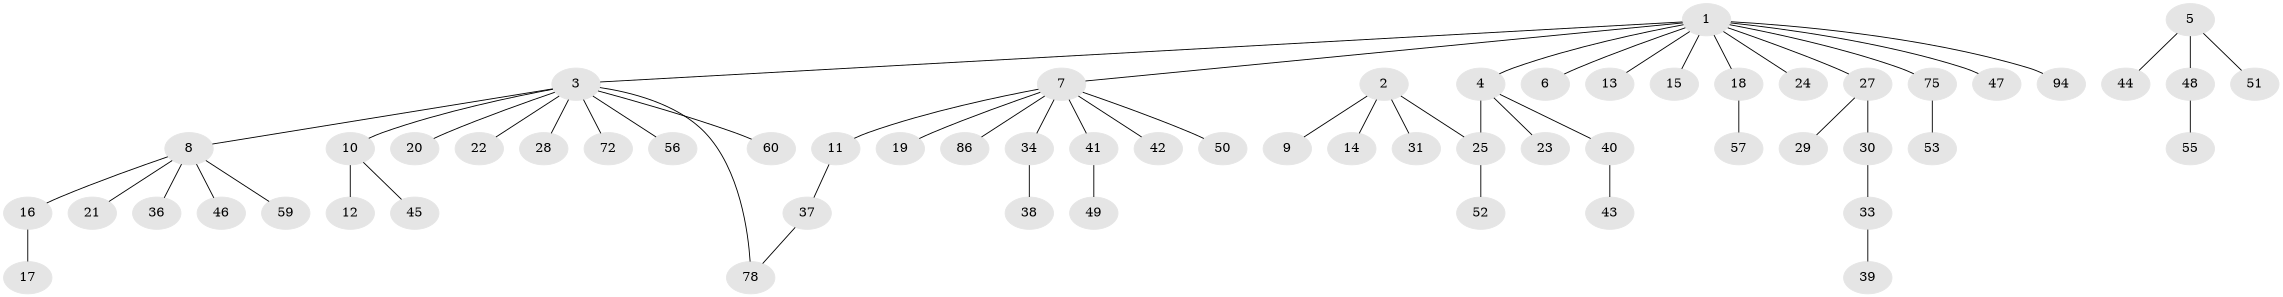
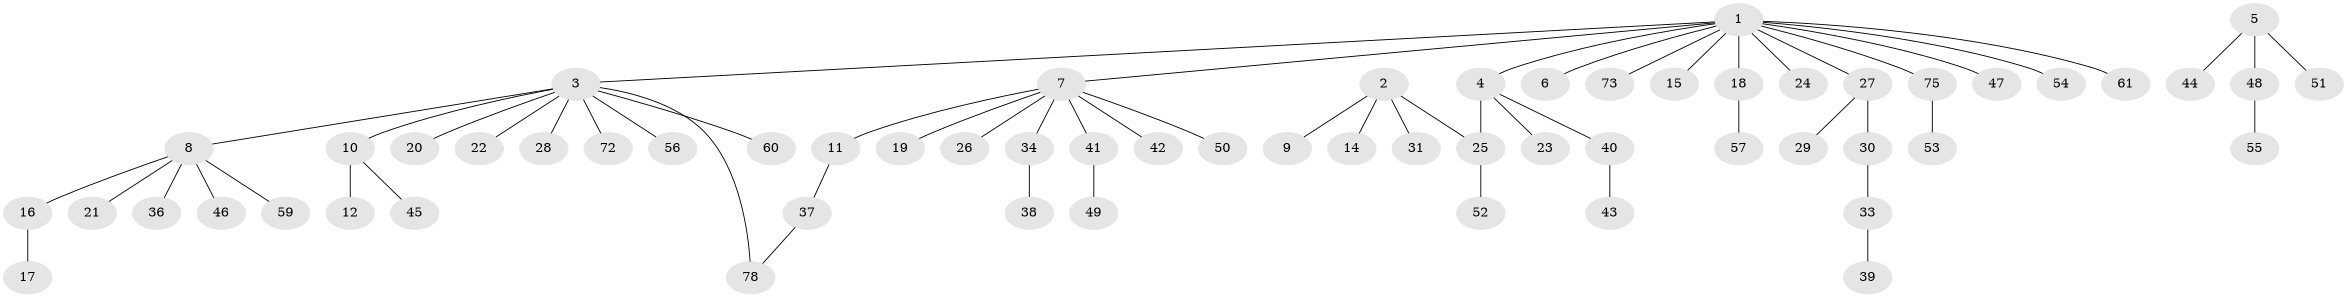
(1610, 84) -> (1610, 84)
(2061, 84) -> (2061, 84)
none -> (2126, 84)
(965, 149) -> (965, 149)
